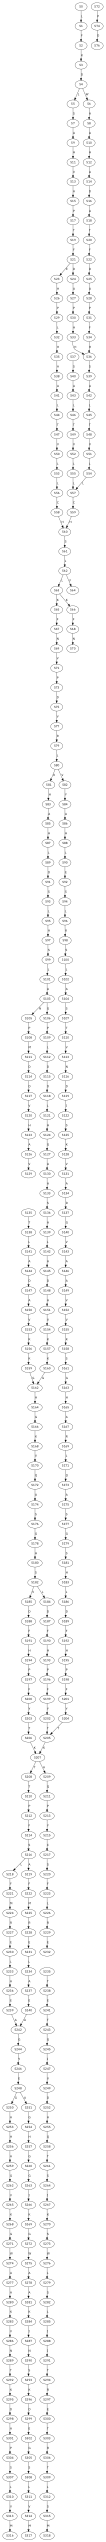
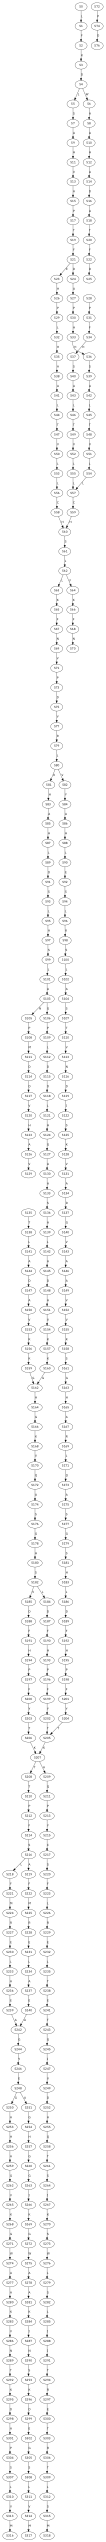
(89, 288) -> none
(89, 346) -> (82, 346)
(64, 599) -> (73, 599)
none -> (47, 1961)
